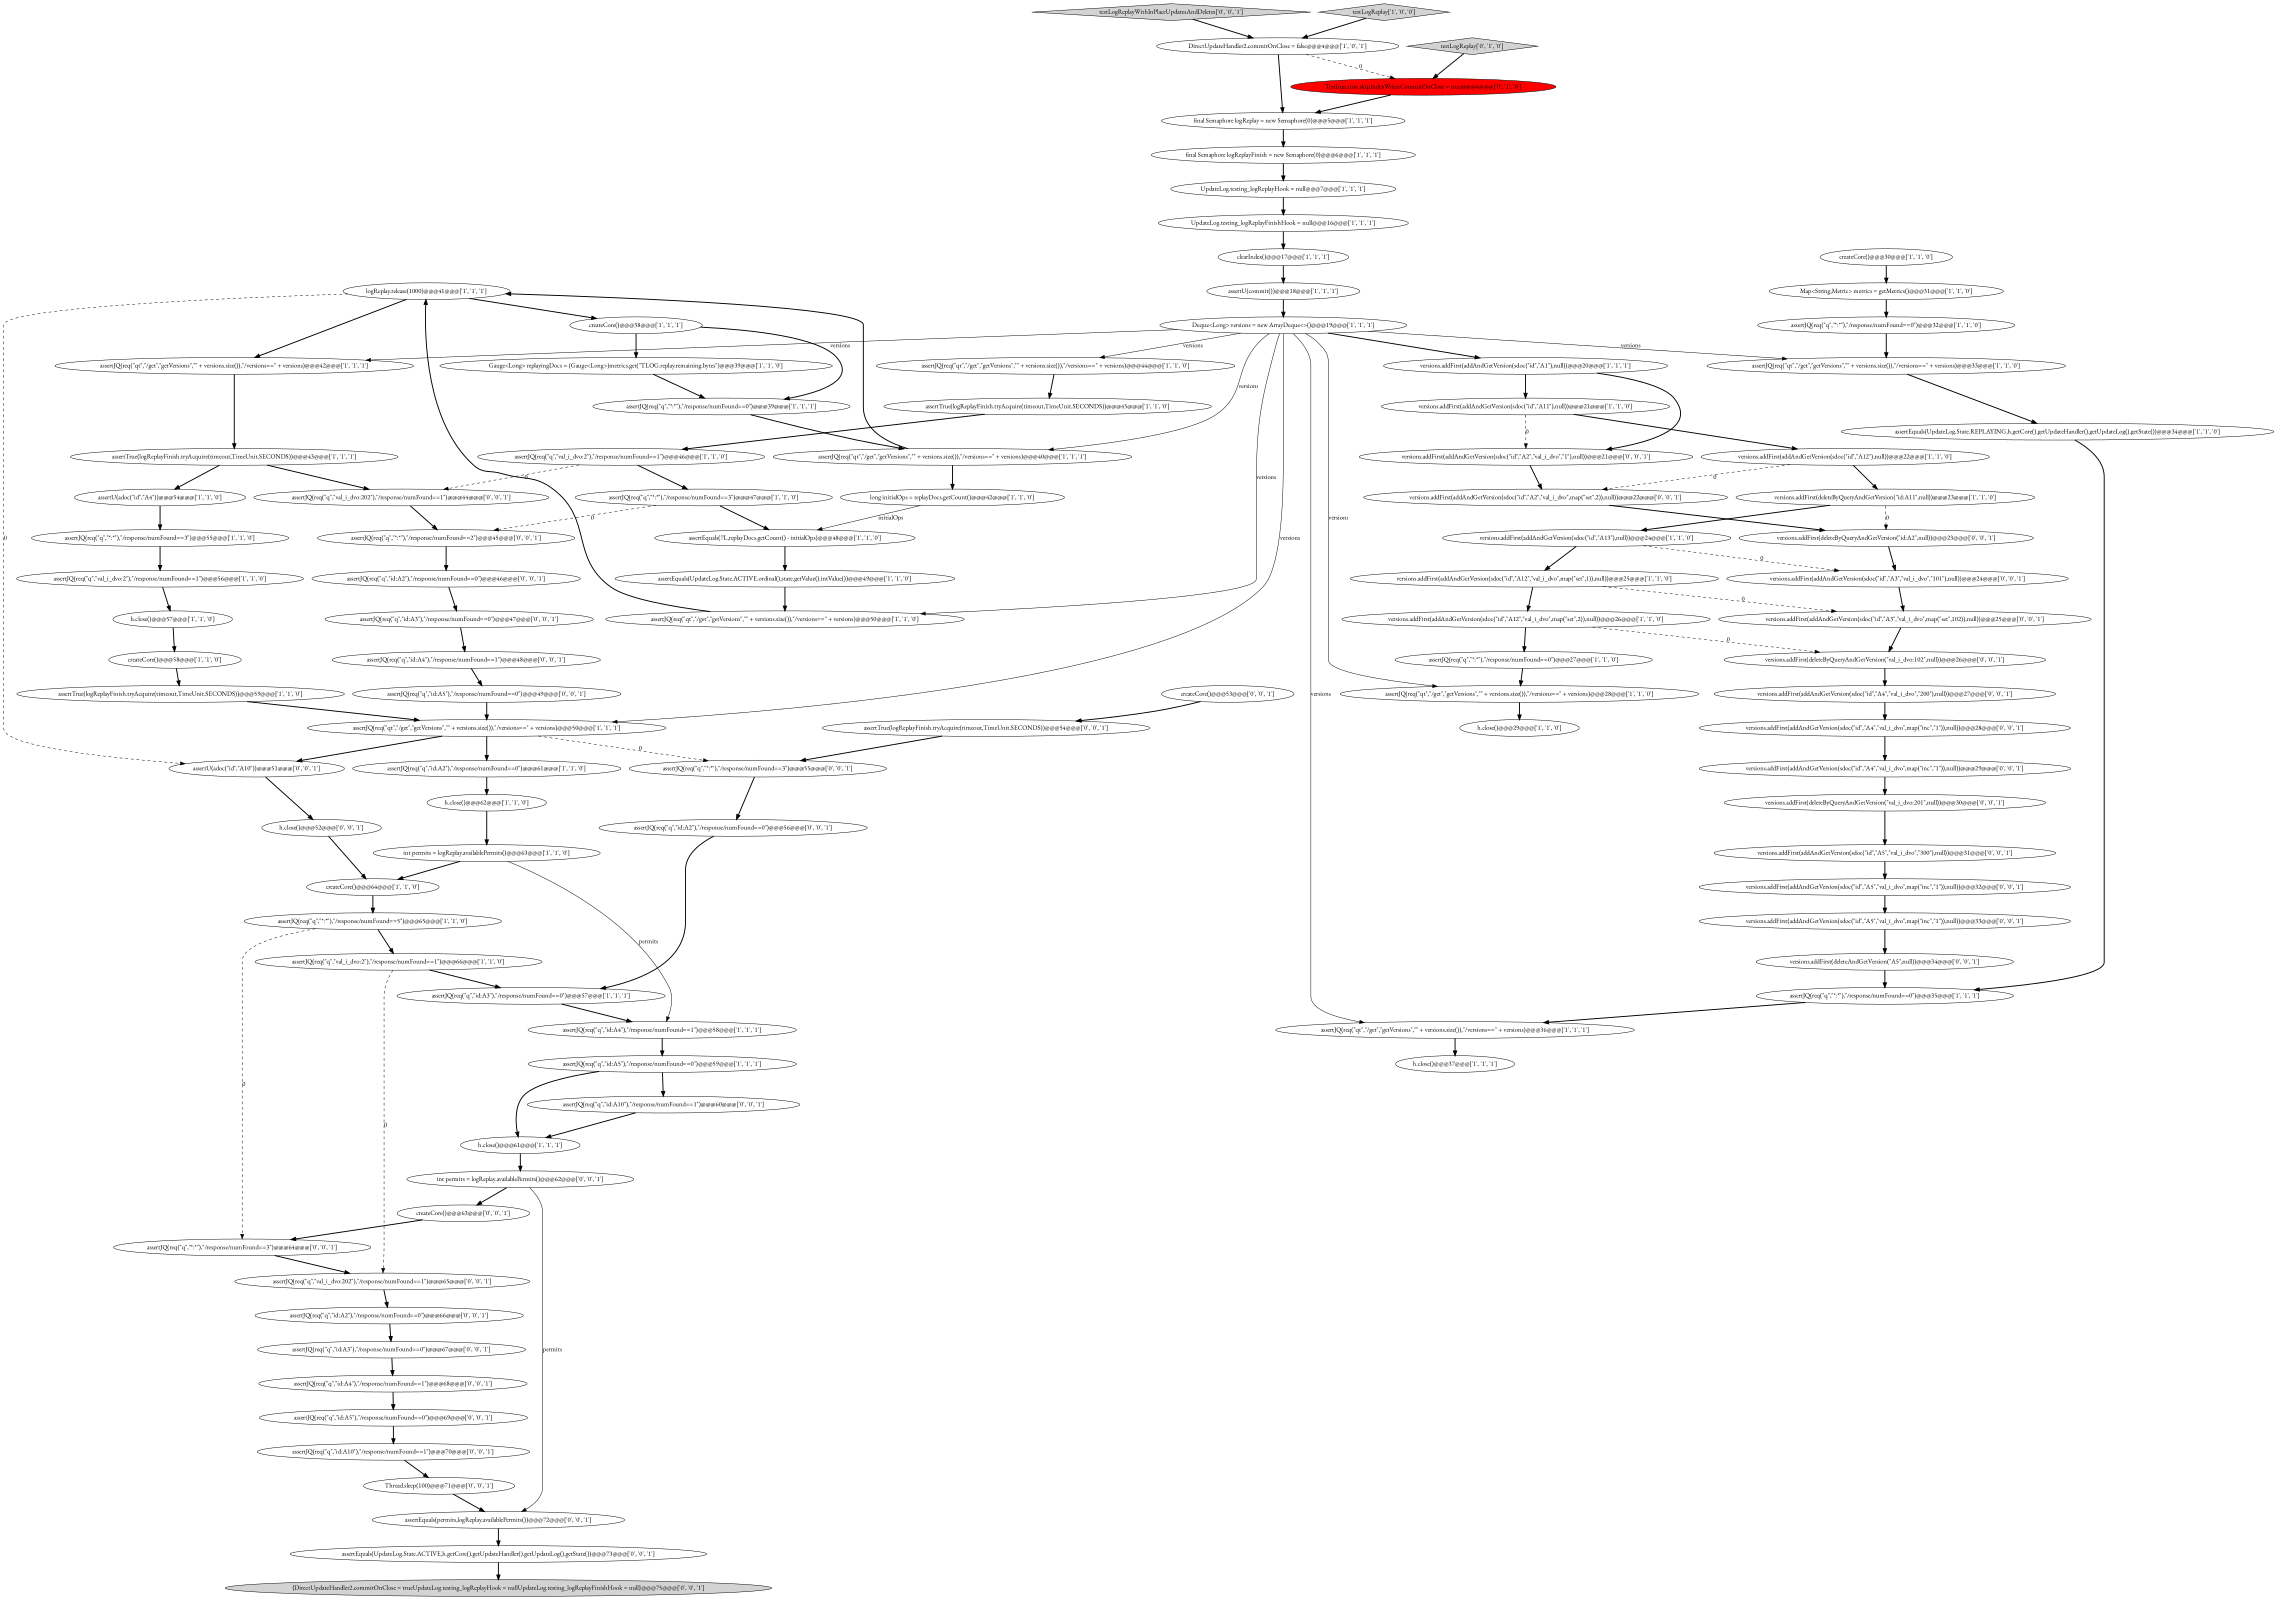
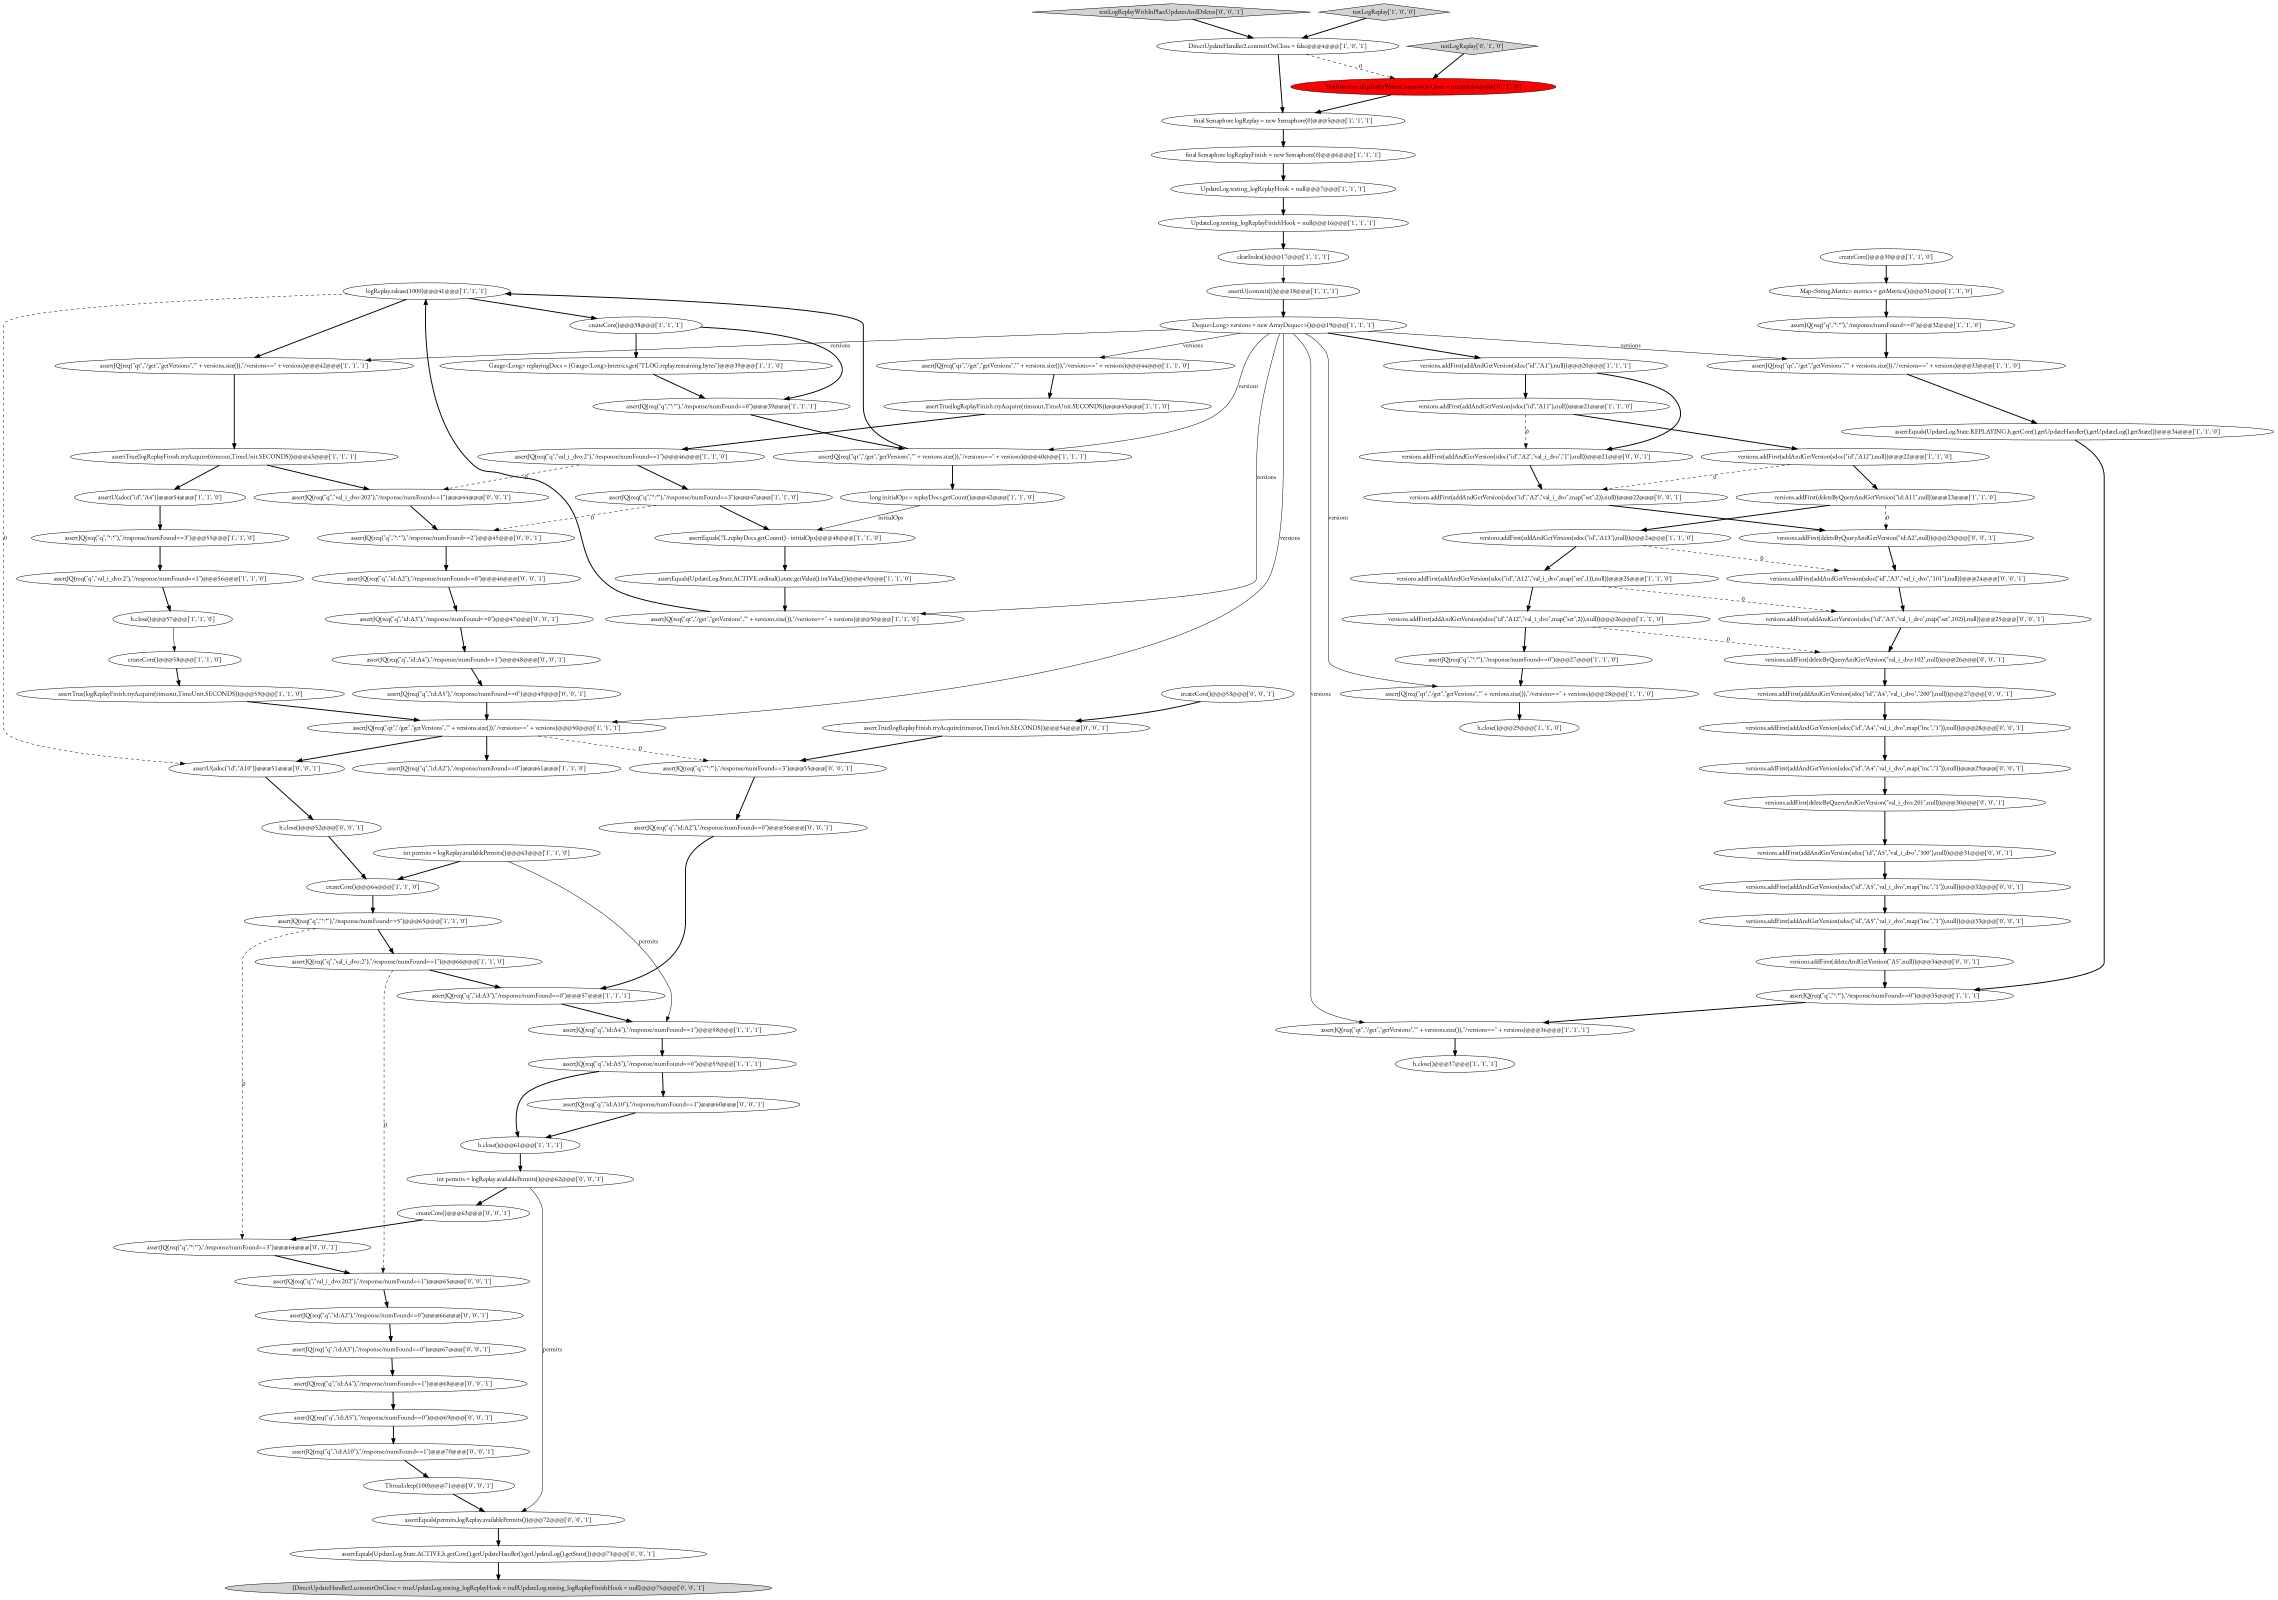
(1283, 272) -> (1283, 272)
(174, 637) -> (174, 637)
(487, 803) -> none
